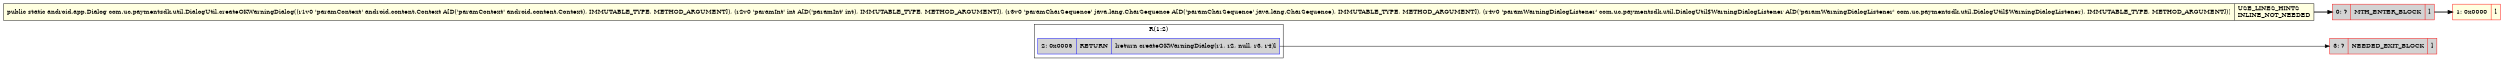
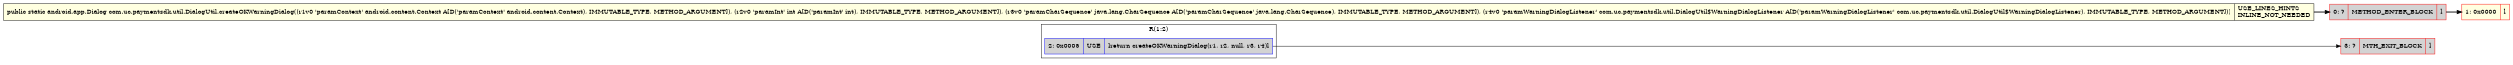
(2388, 12) -> (2392, 12)
(1094, 46) -> (1094, 46)
(2388, 46) -> (2392, 46)
